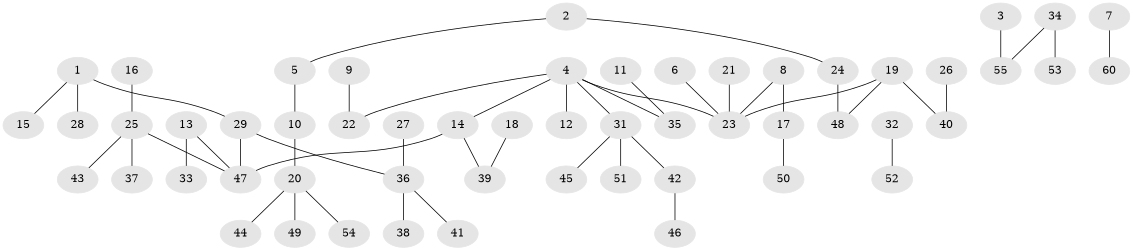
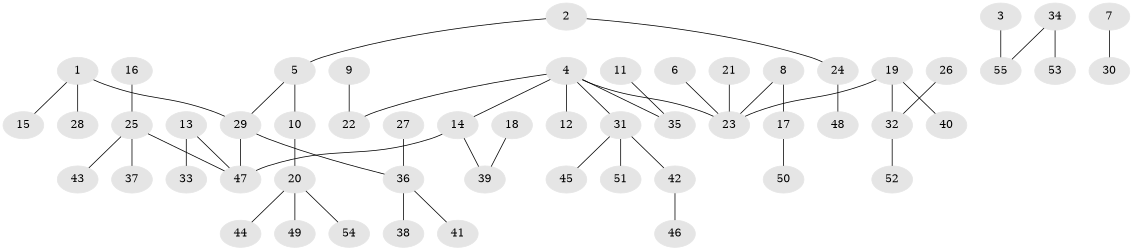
(1109, 71) -> (1109, 71)
none -> (268, 98)
(865, 98) -> (892, 98)
(946, 98) -> (923, 95)
